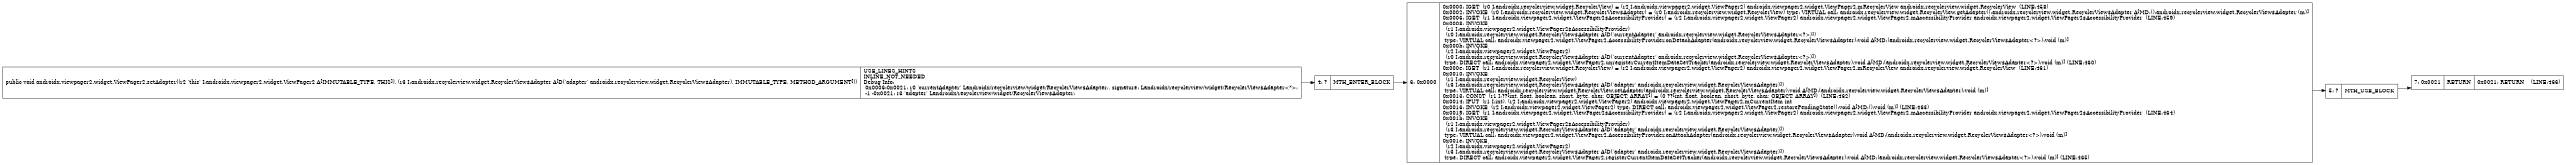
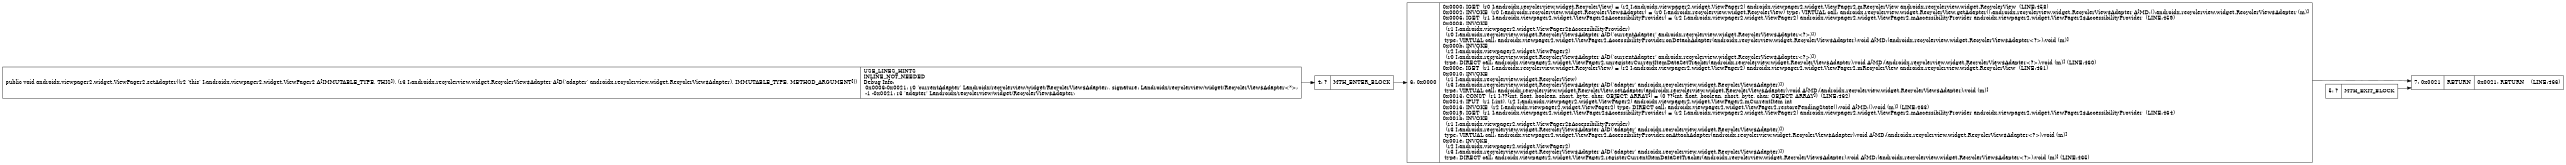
(2317, 90) -> (2360, 81)
(2369, 91) -> (2370, 91)
